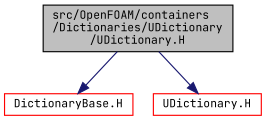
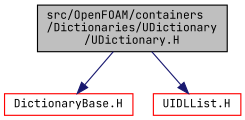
(207, 105) -> (197, 105)
